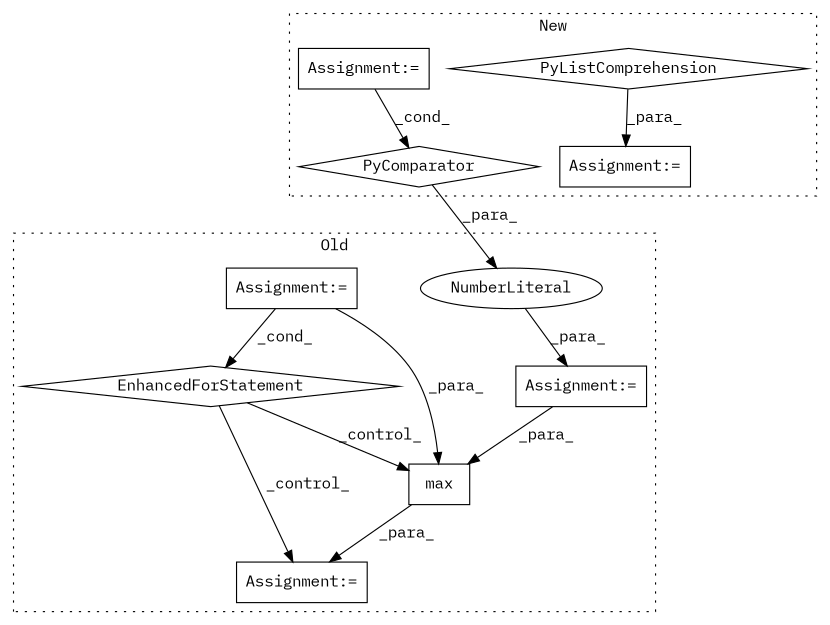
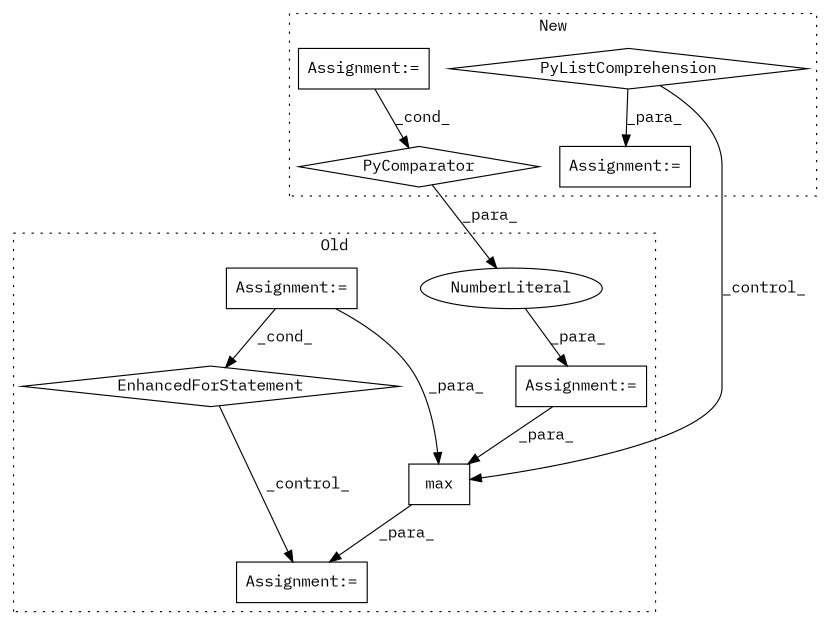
(323, 434) -> (722, 357)
